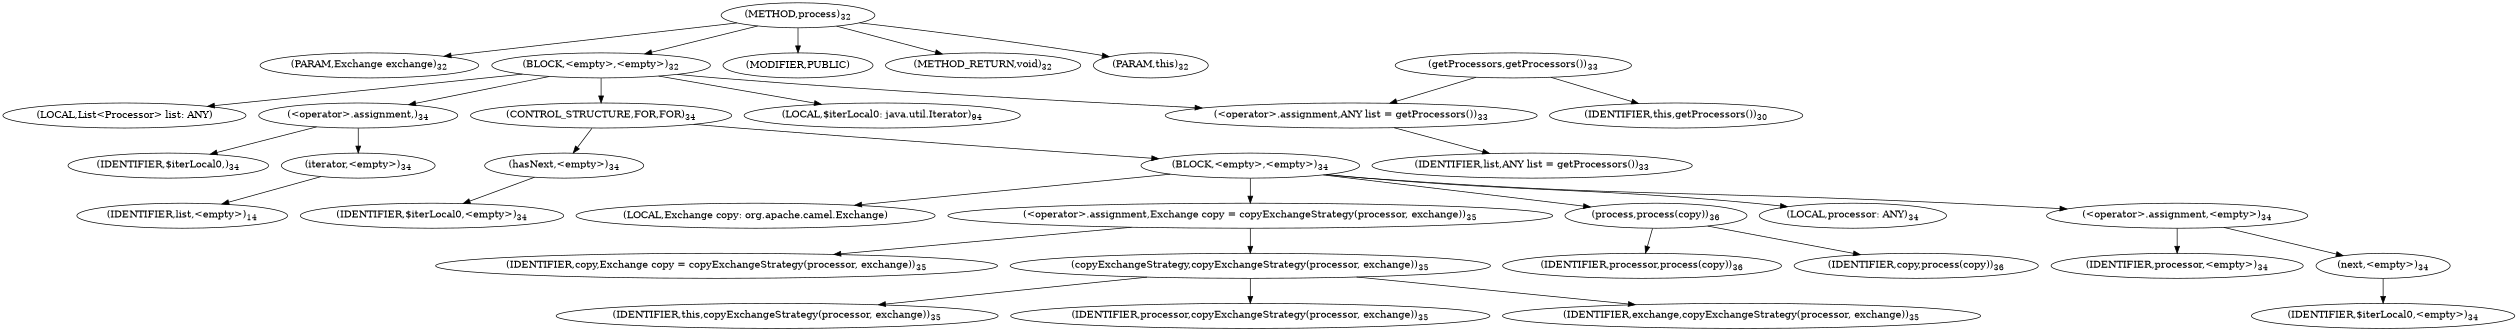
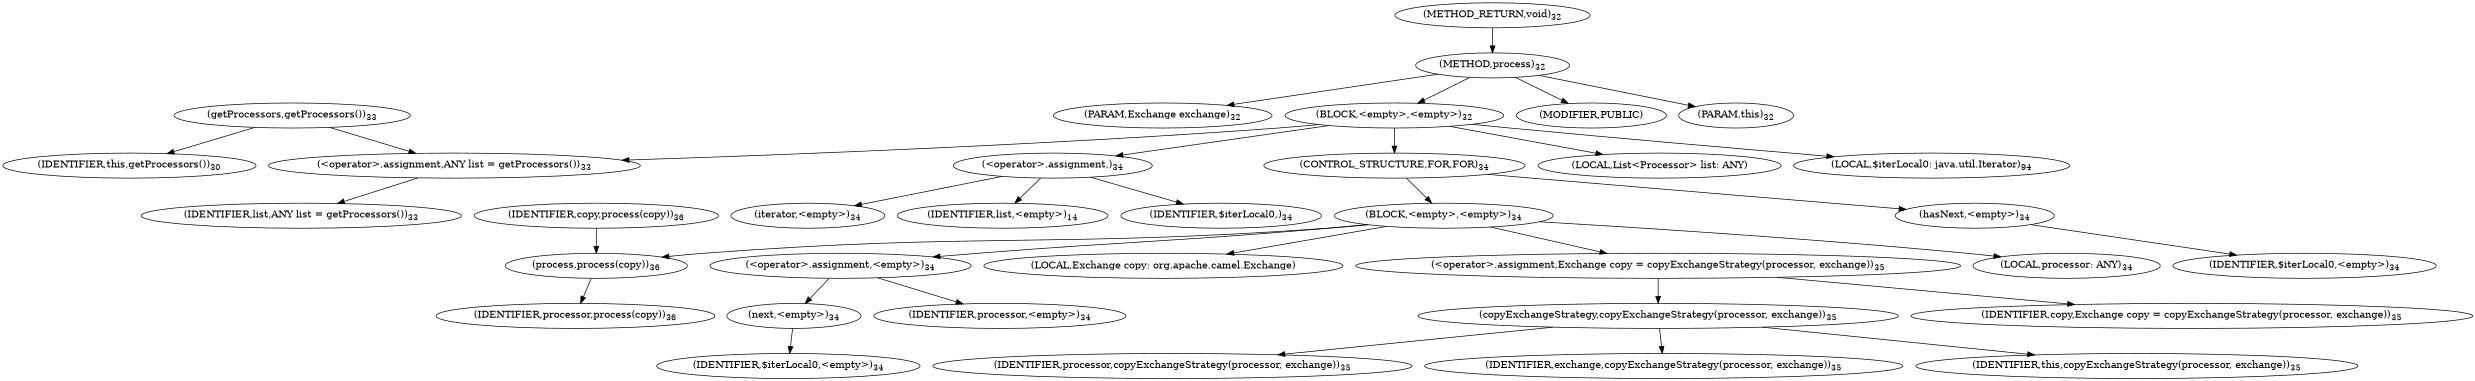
(886, 39) -> (1493, 37)
(275, 189) -> (1030, 188)
(1780, 240) -> (596, 237)
